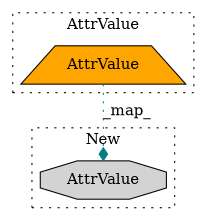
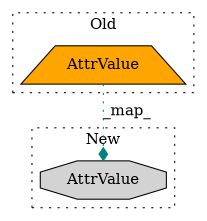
(103, 25) -> (103, 25)
